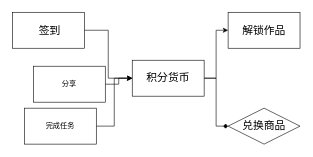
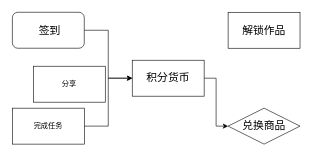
(48, 30) -> (48, 30)
(218, 30) -> none
(112, 84) -> none
(60, 126) -> (48, 126)
(222, 126) -> (222, 126)
